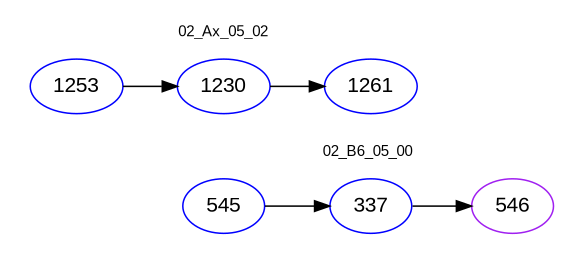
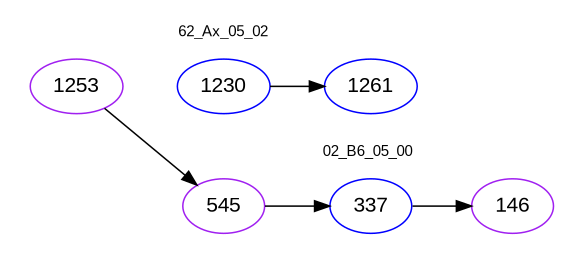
(224, 33) -> (224, 33)
(77, 86) -> (77, 86)
(142, 86) -> (145, 142)
(224, 206) -> (224, 206)
(513, 206) -> (513, 206)
